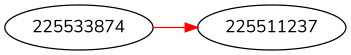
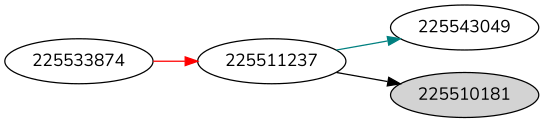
none -> (465, 28)
none -> (465, 95)
